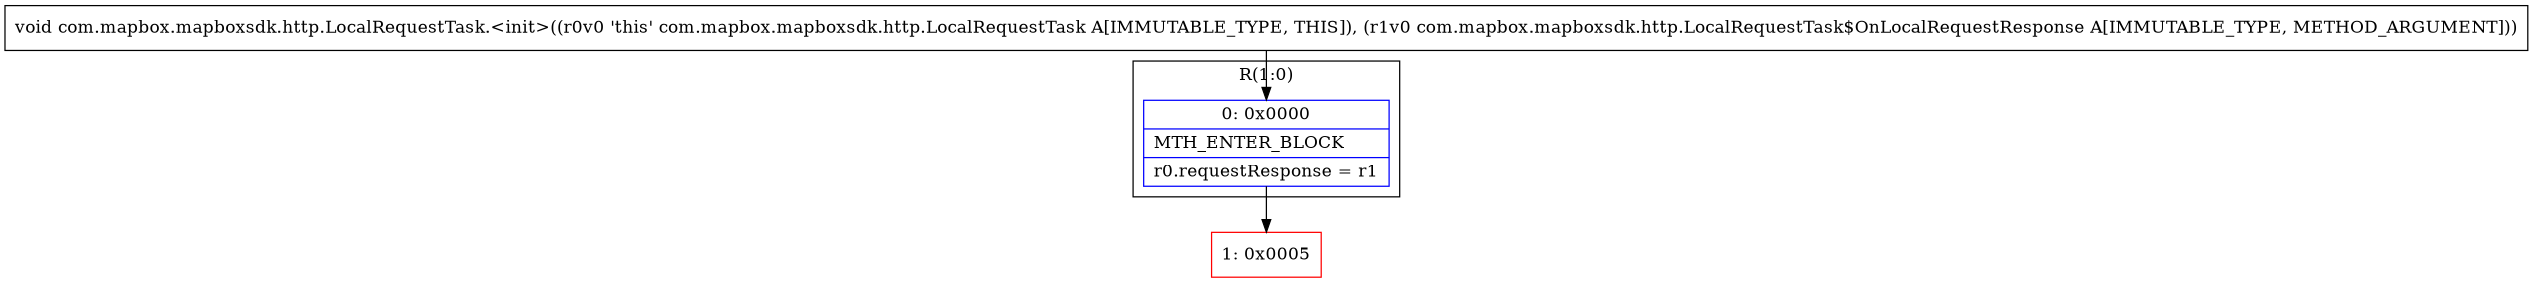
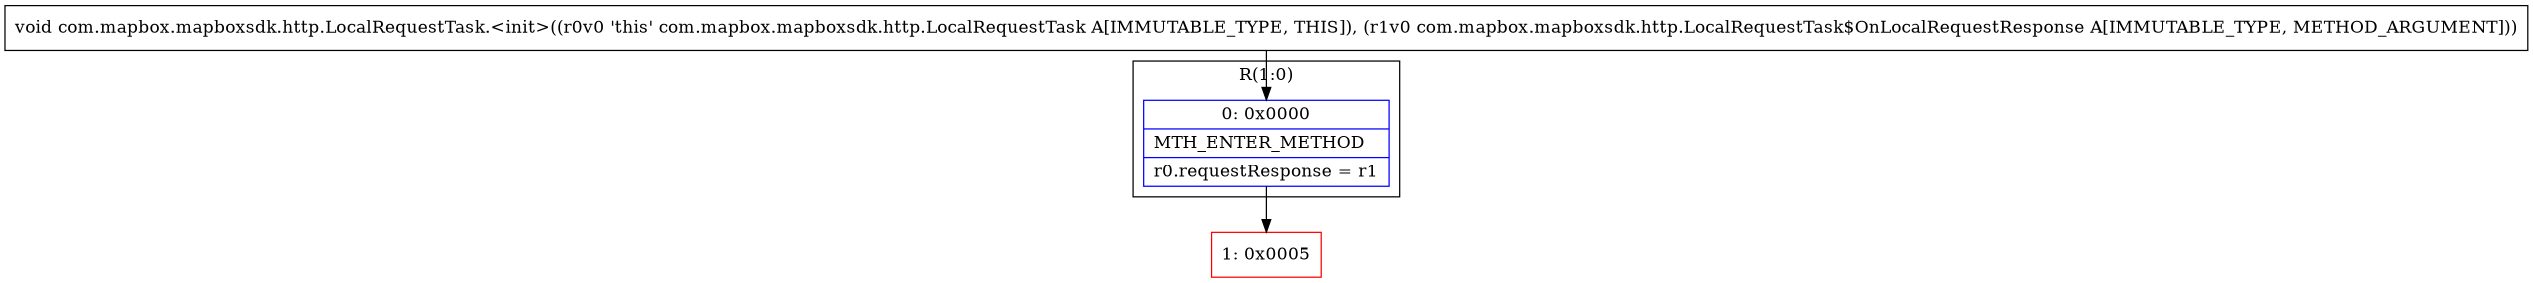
(1250, 143) -> (1260, 143)
